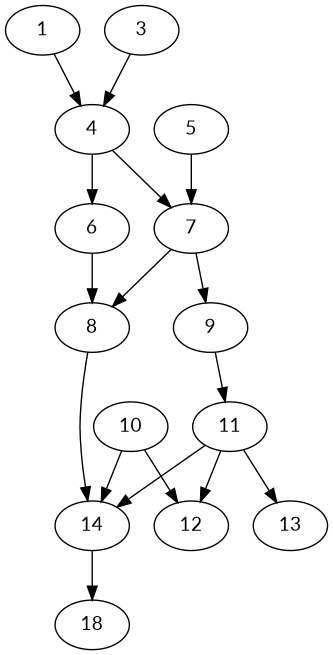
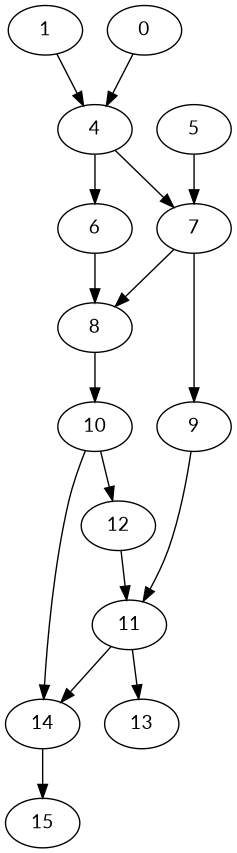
(142, 30) -> (145, 30)
(80, 420) -> (95, 370)
(213, 470) -> (123, 569)
(92, 625) -> (43, 823)
